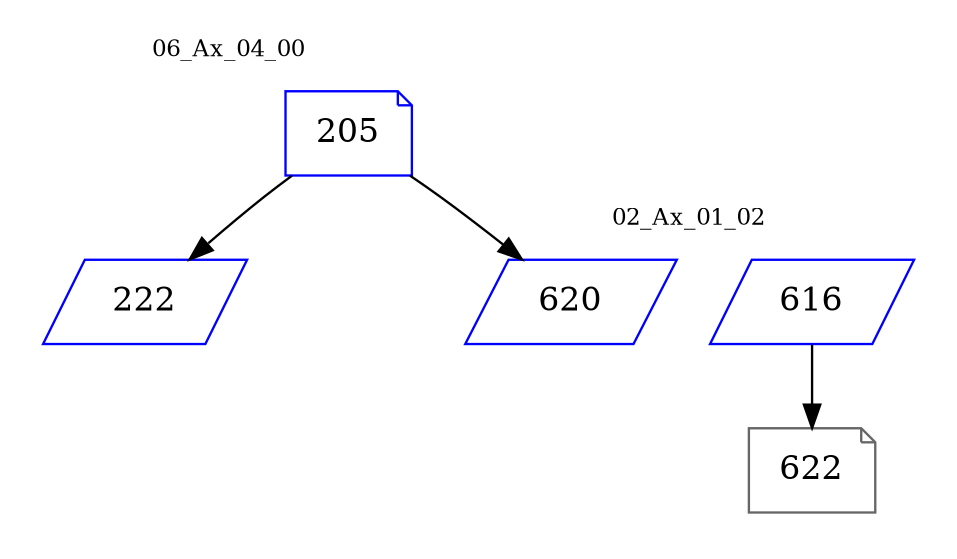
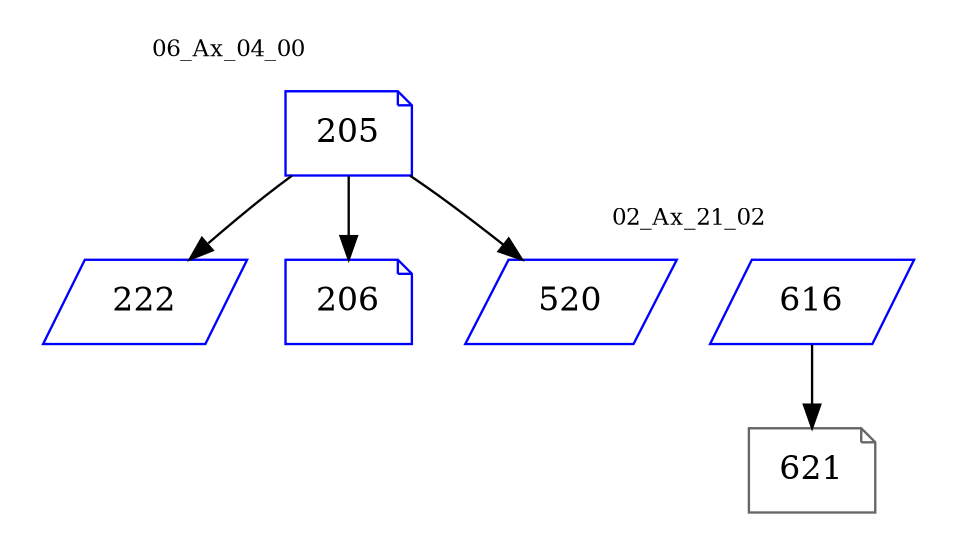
(689, 219) -> (689, 219)
none -> (349, 302)
(571, 302) -> (571, 302)
(812, 470) -> (812, 470)
